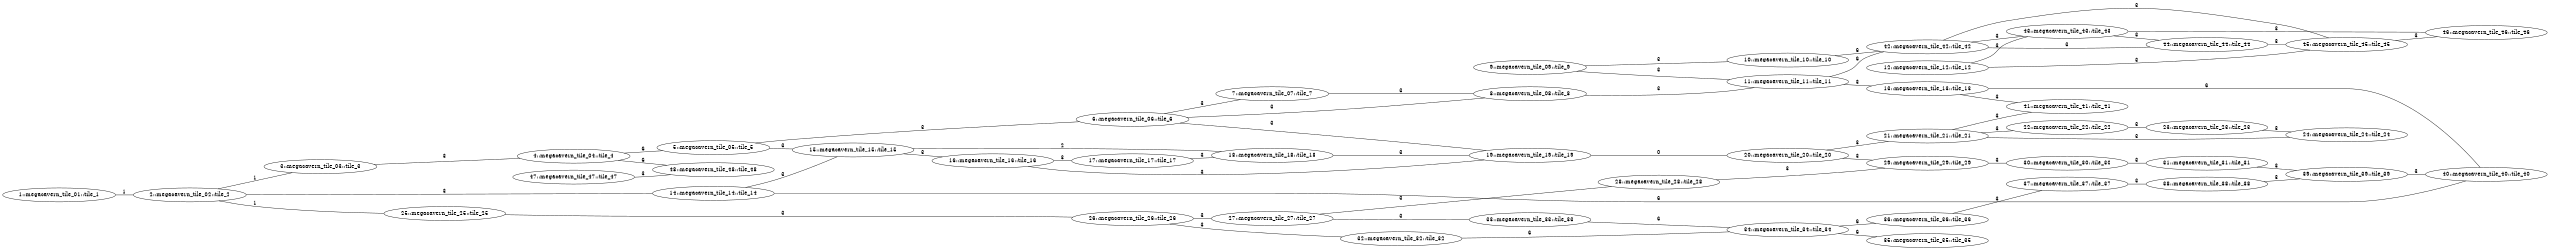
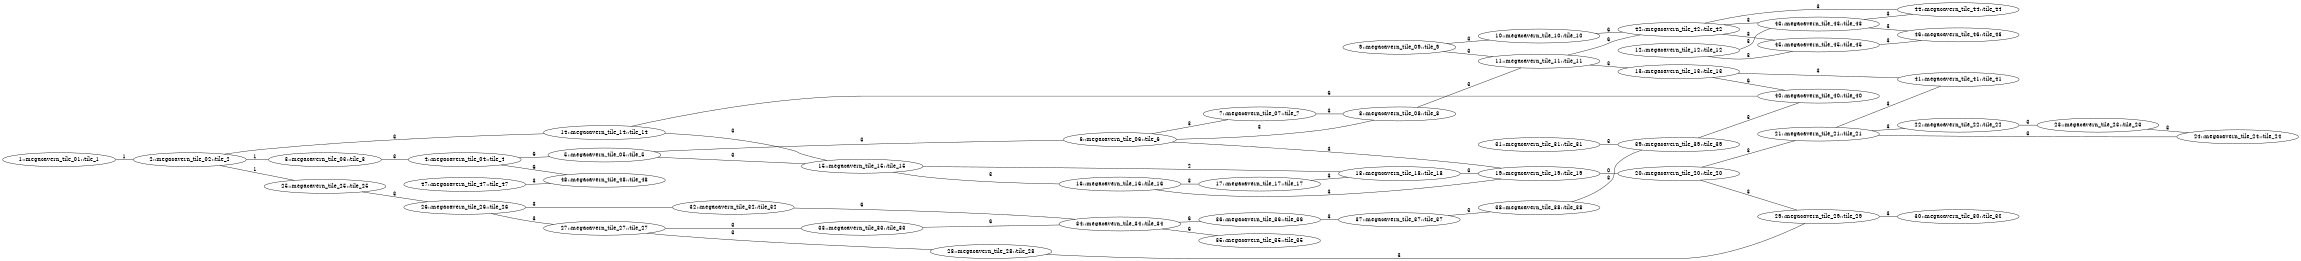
(2277, 45) -> none
(2137, 163) -> none
